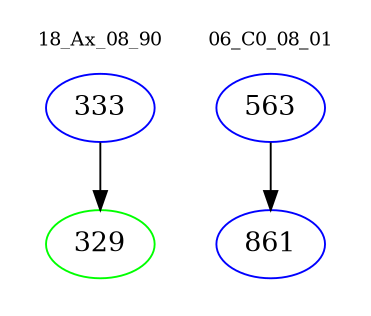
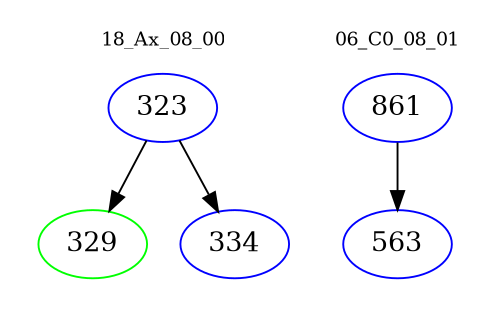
(100, 41) -> (164, 41)
(100, 108) -> (163, 108)
(271, 167) -> (398, 167)
none -> (235, 244)
